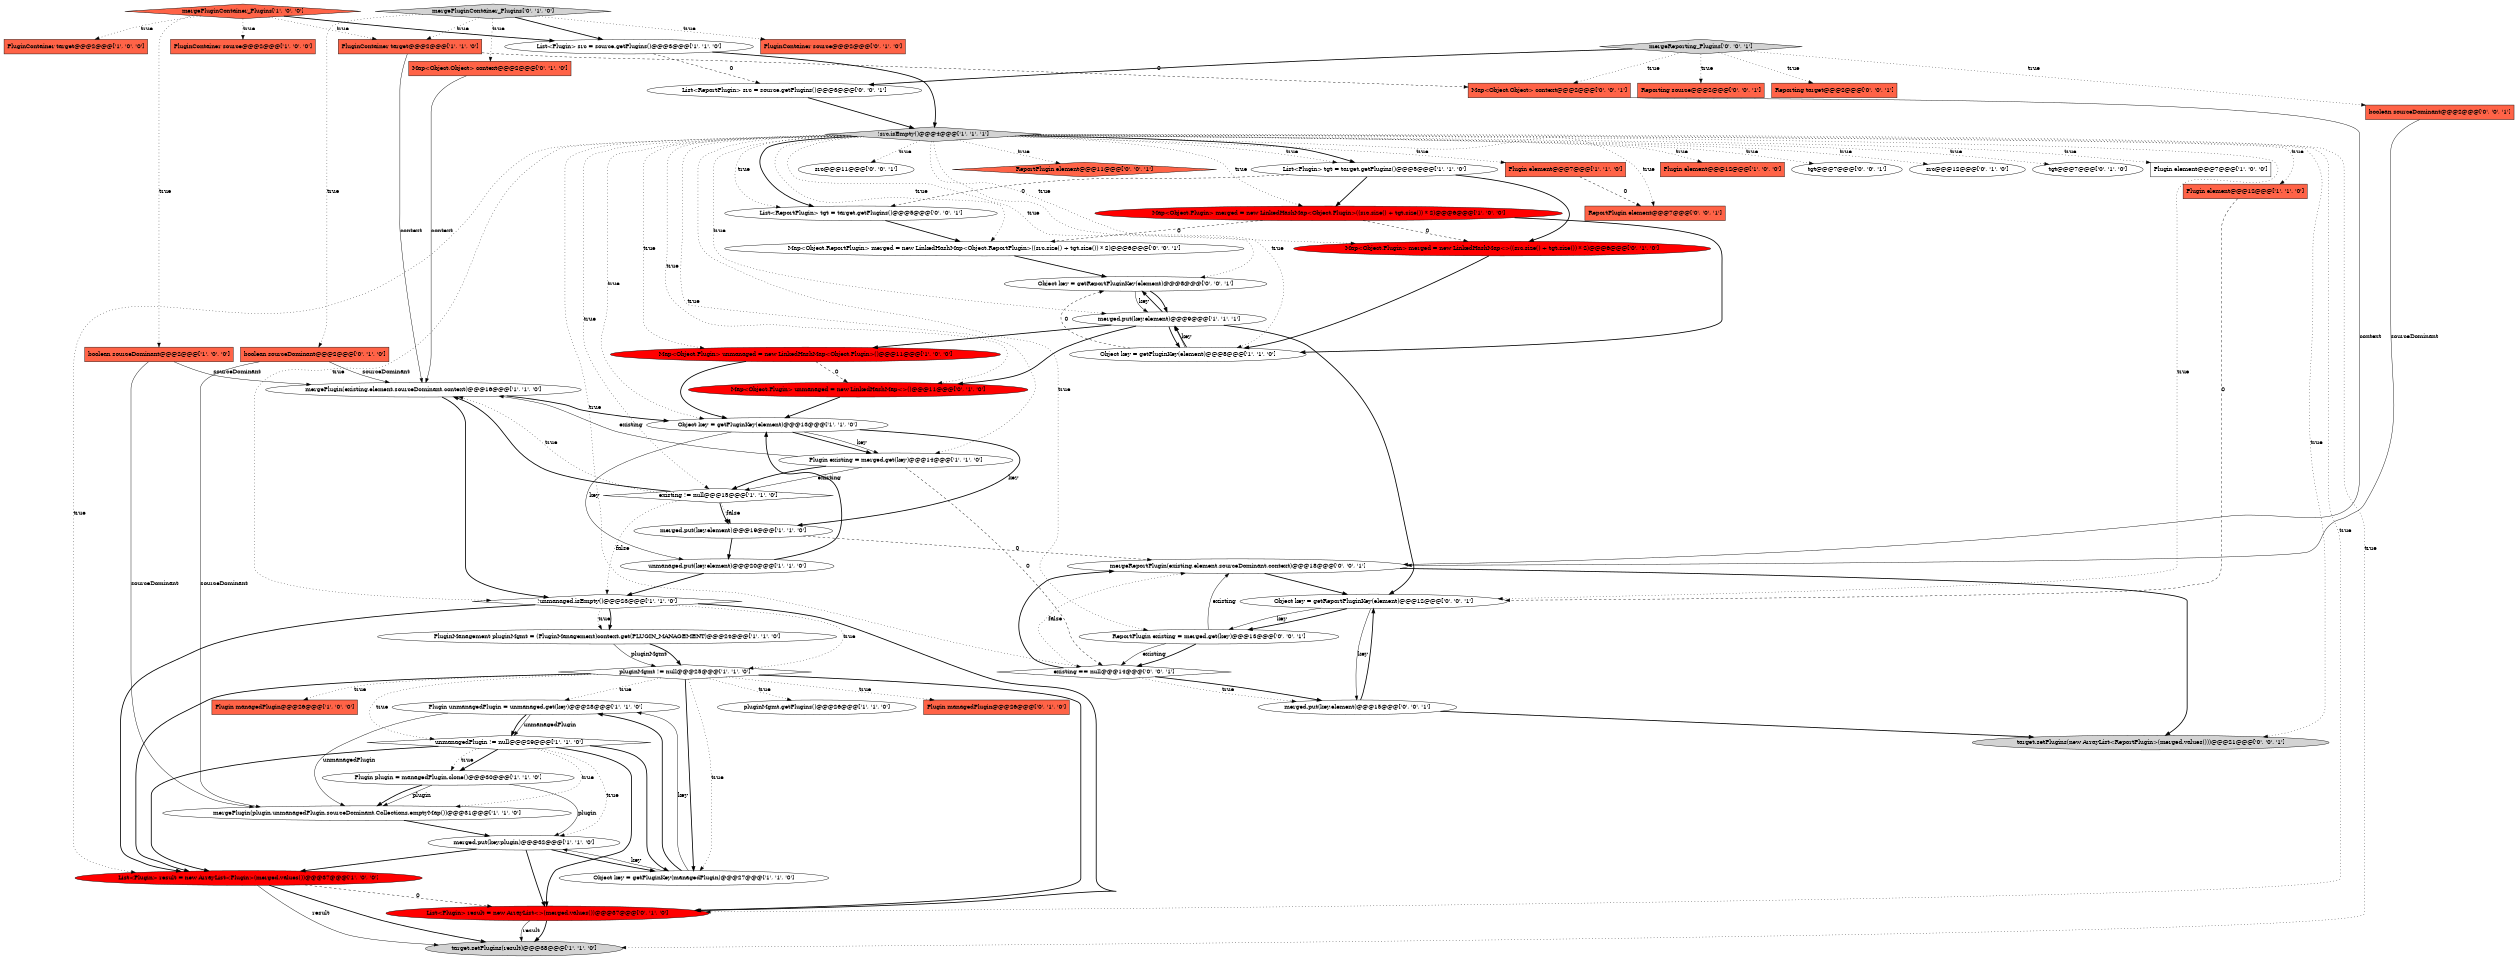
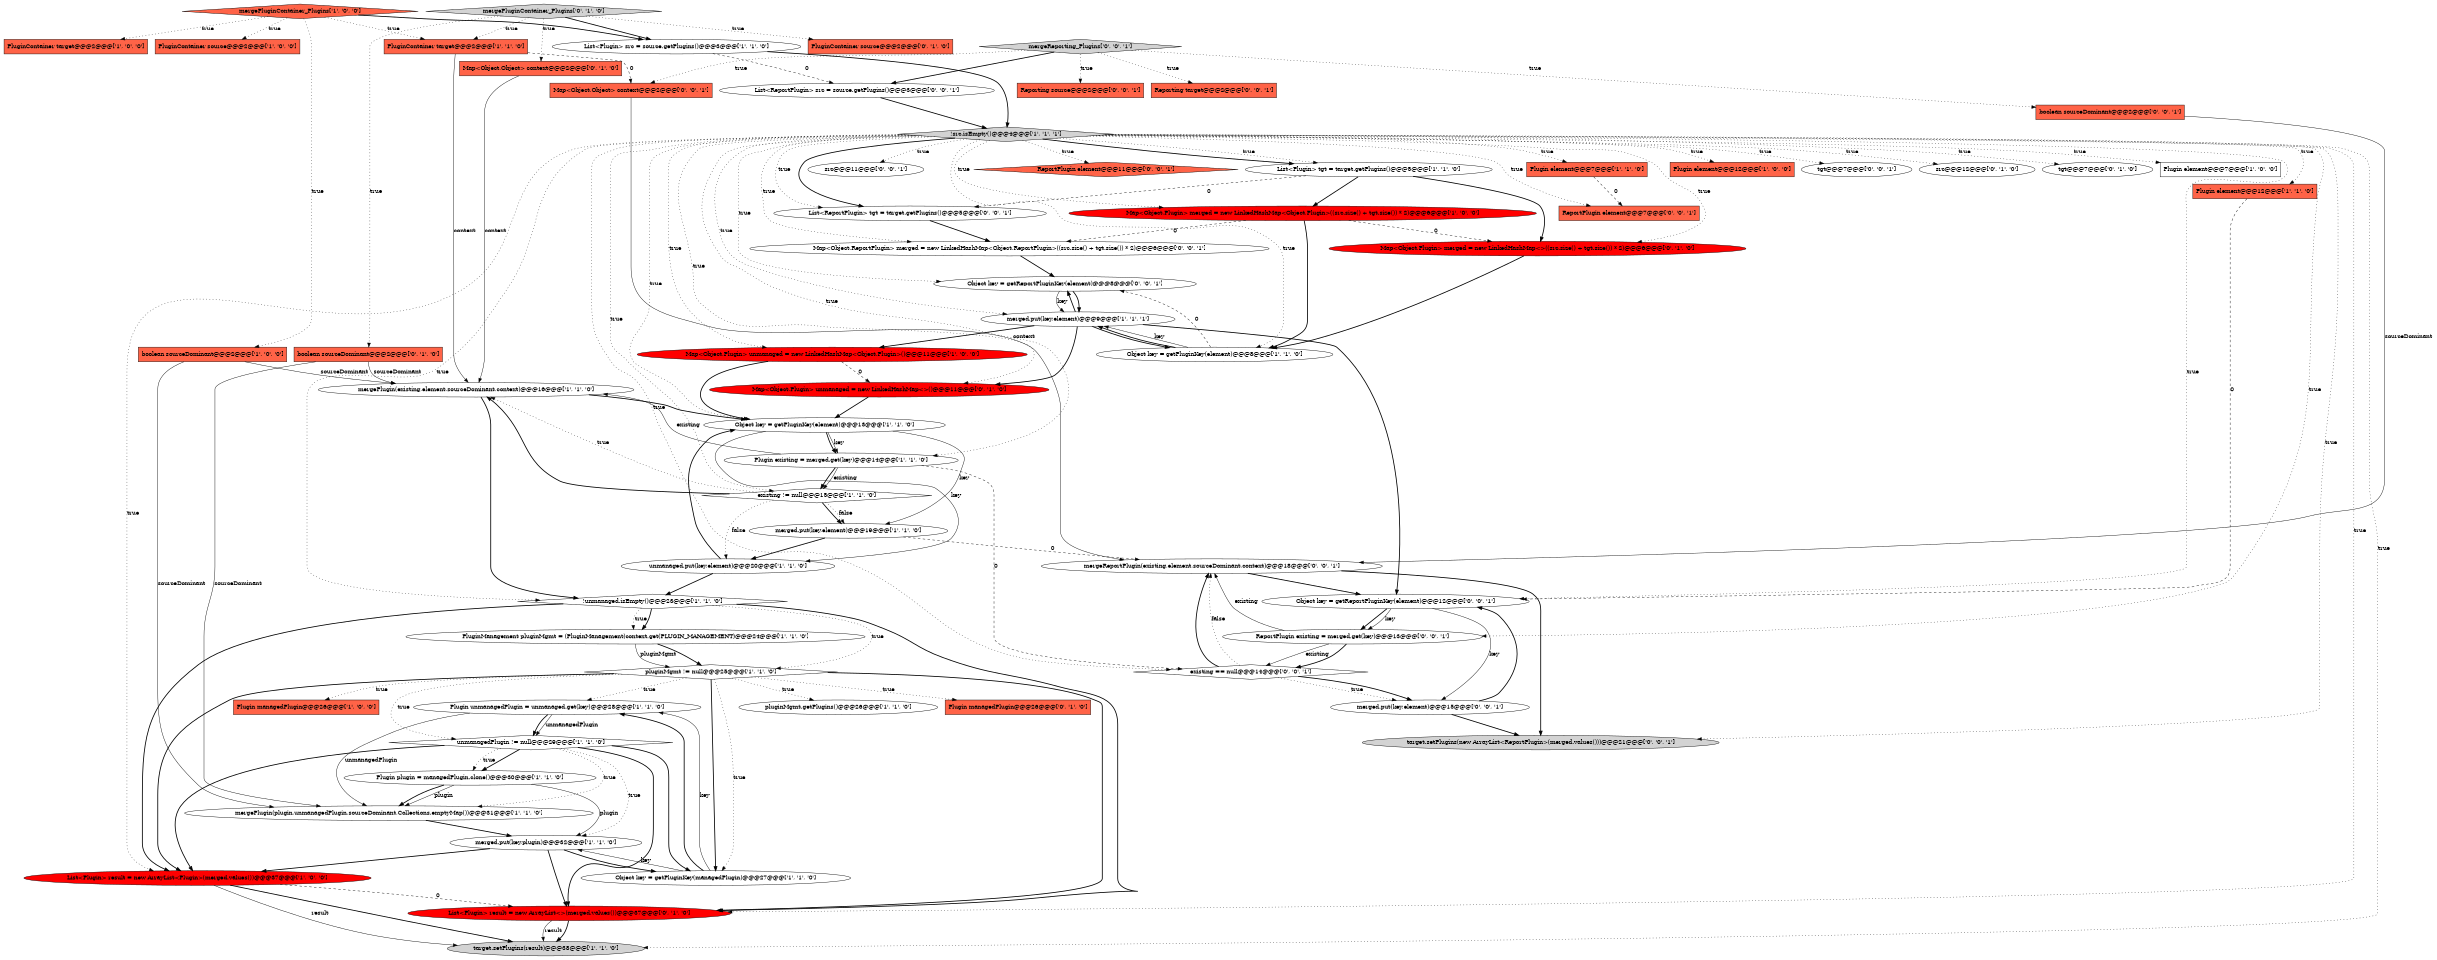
(997, 482) -> (962, 466)
(625, 530) -> (737, 518)
